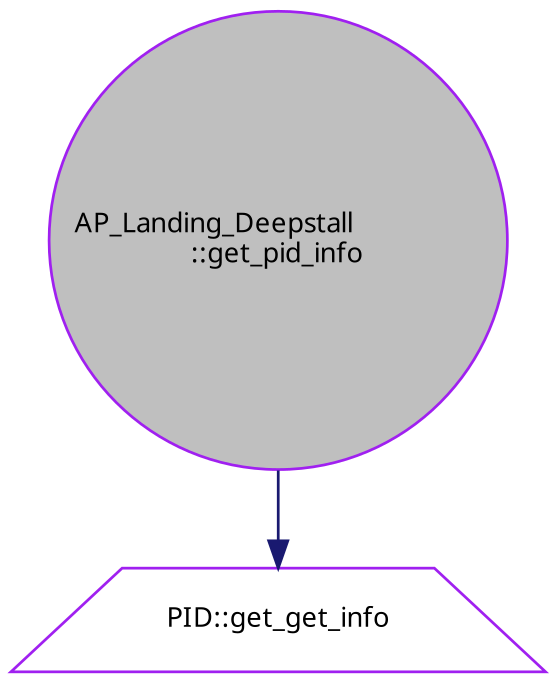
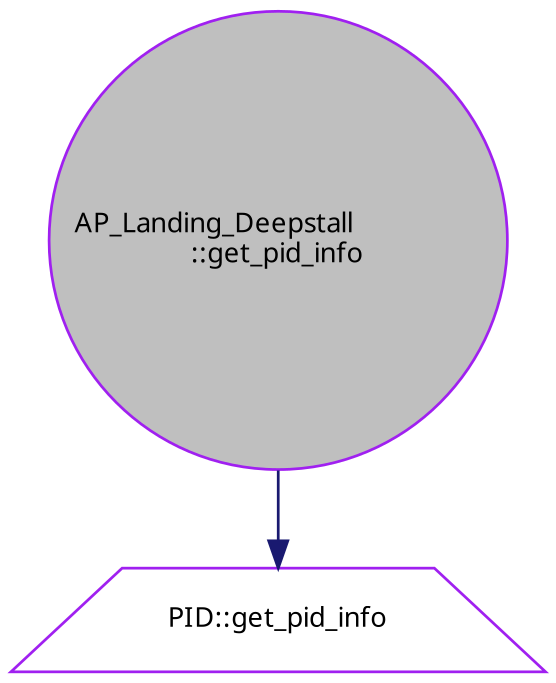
(278, 620) -> (278, 620)
